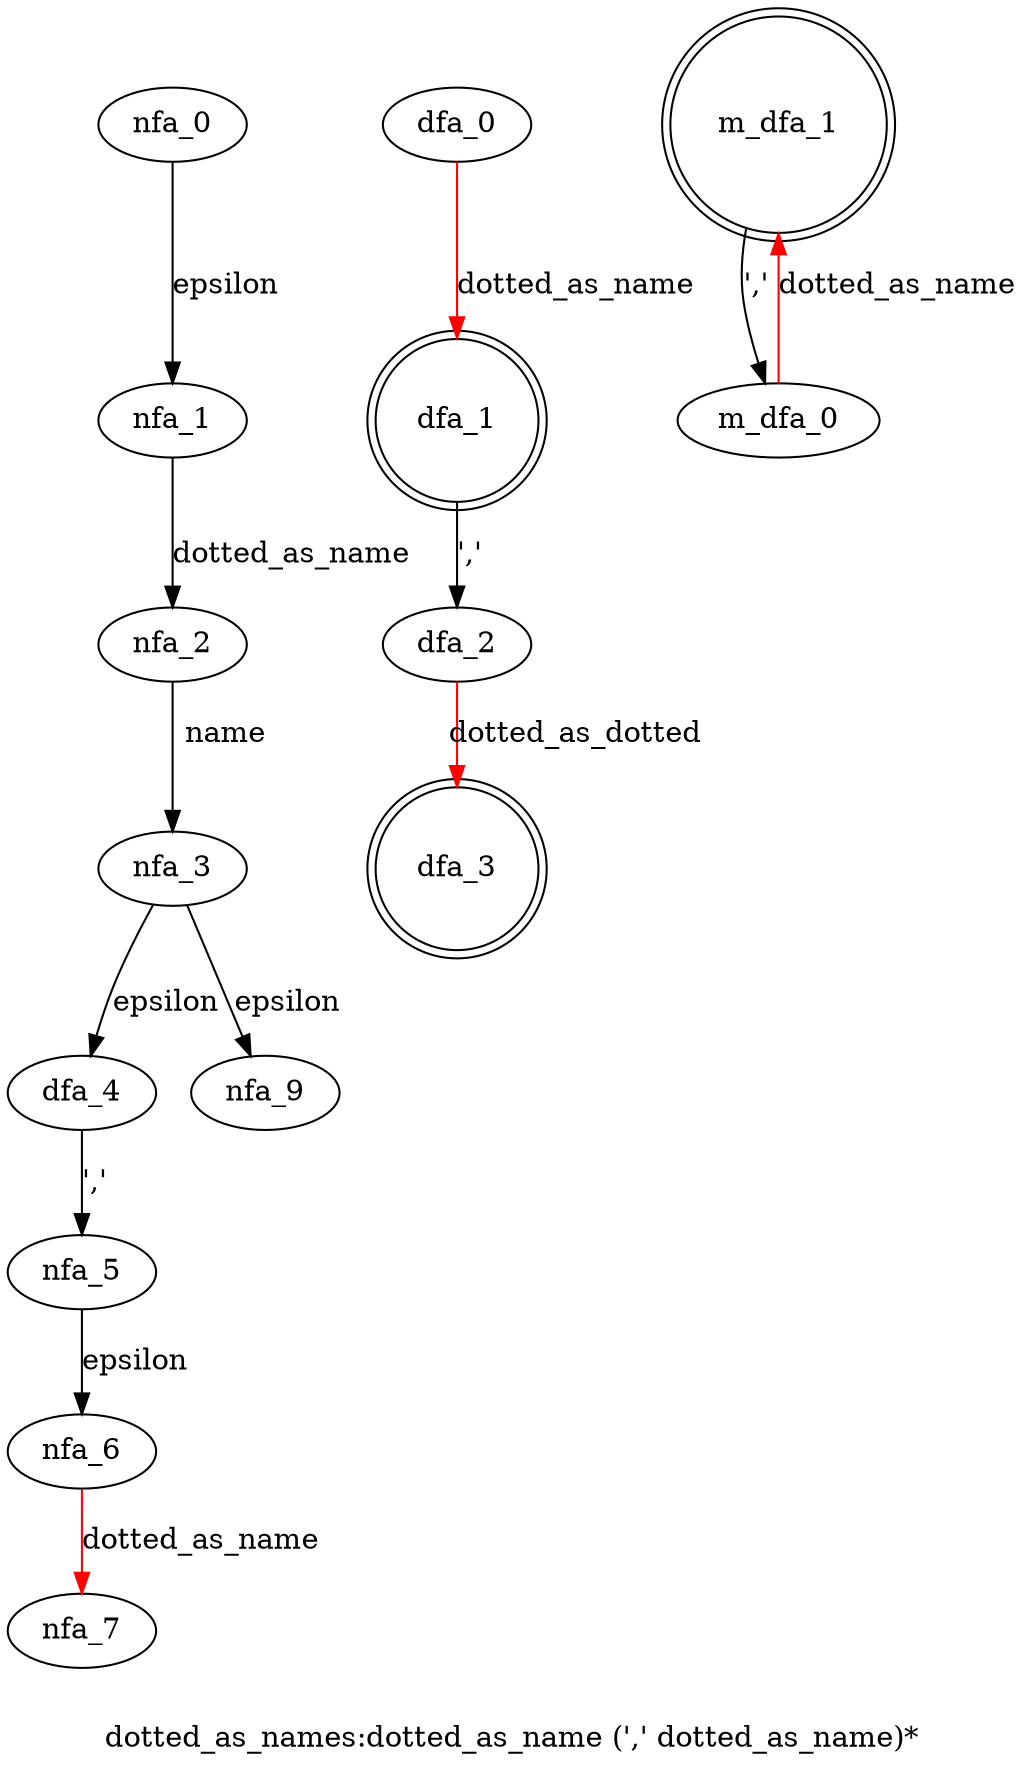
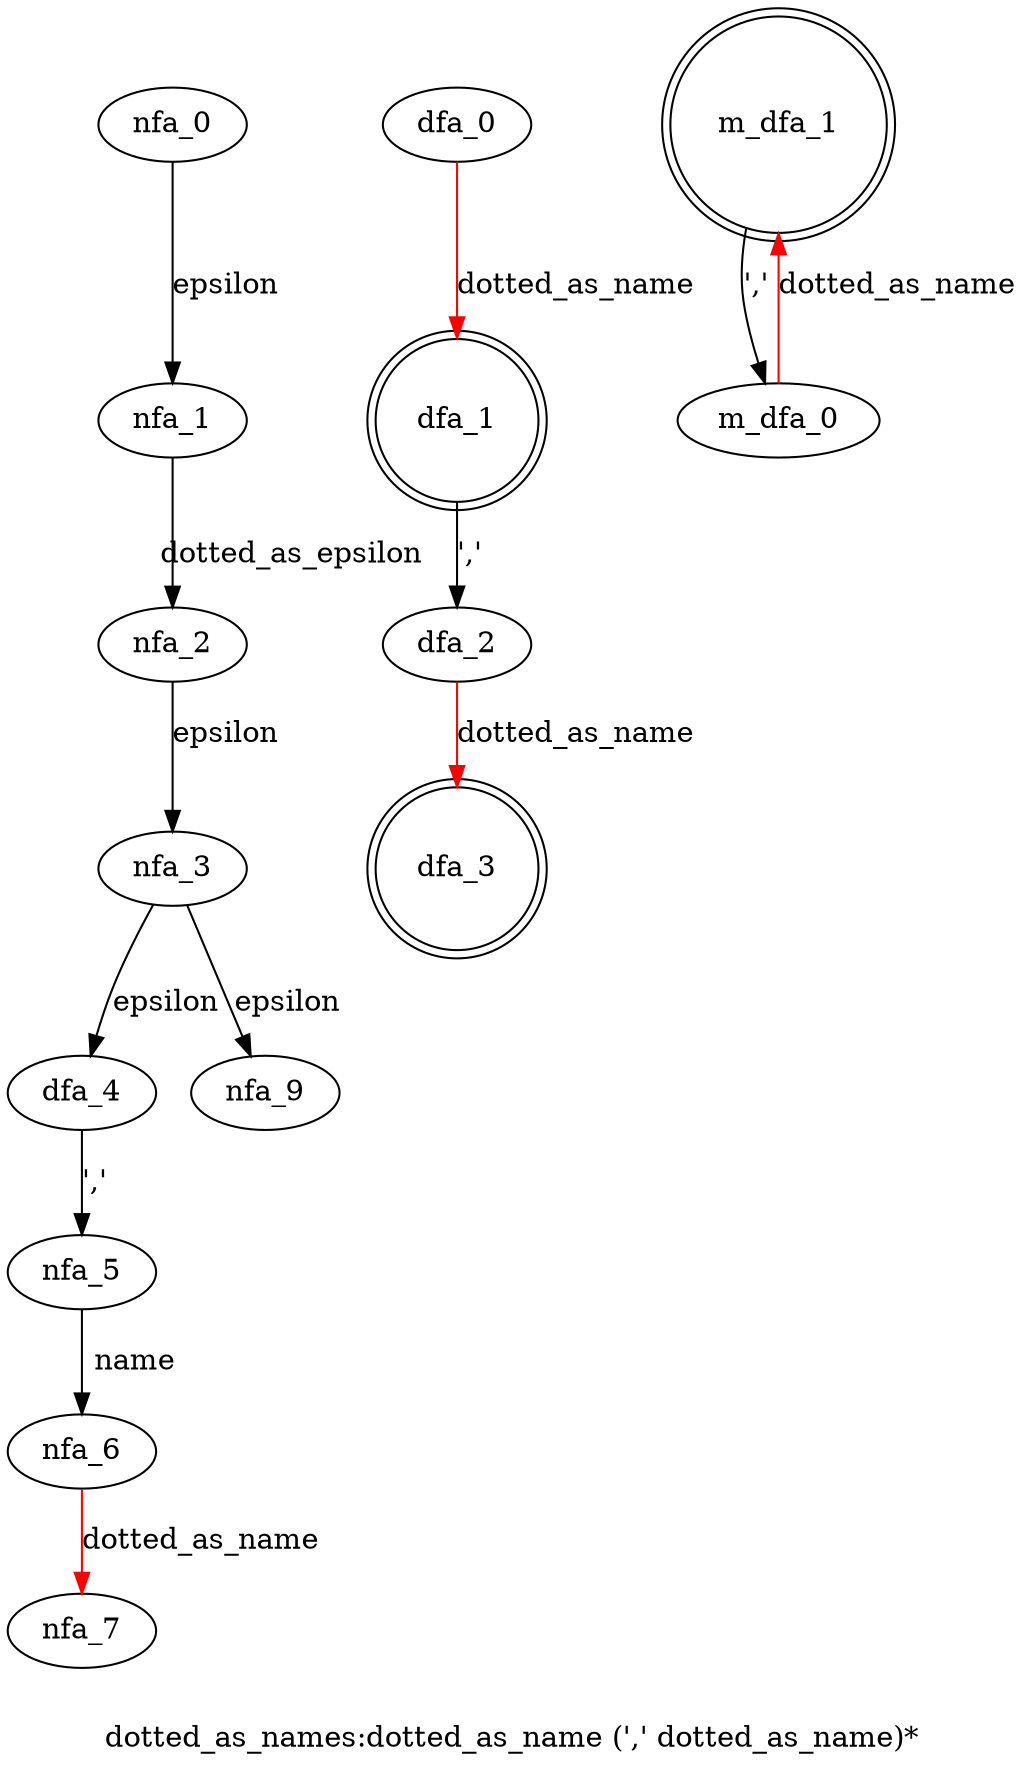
(291, 555) -> (291, 555)
(226, 734) -> (226, 734)
(576, 734) -> (576, 734)
(136, 1362) -> (136, 1362)
